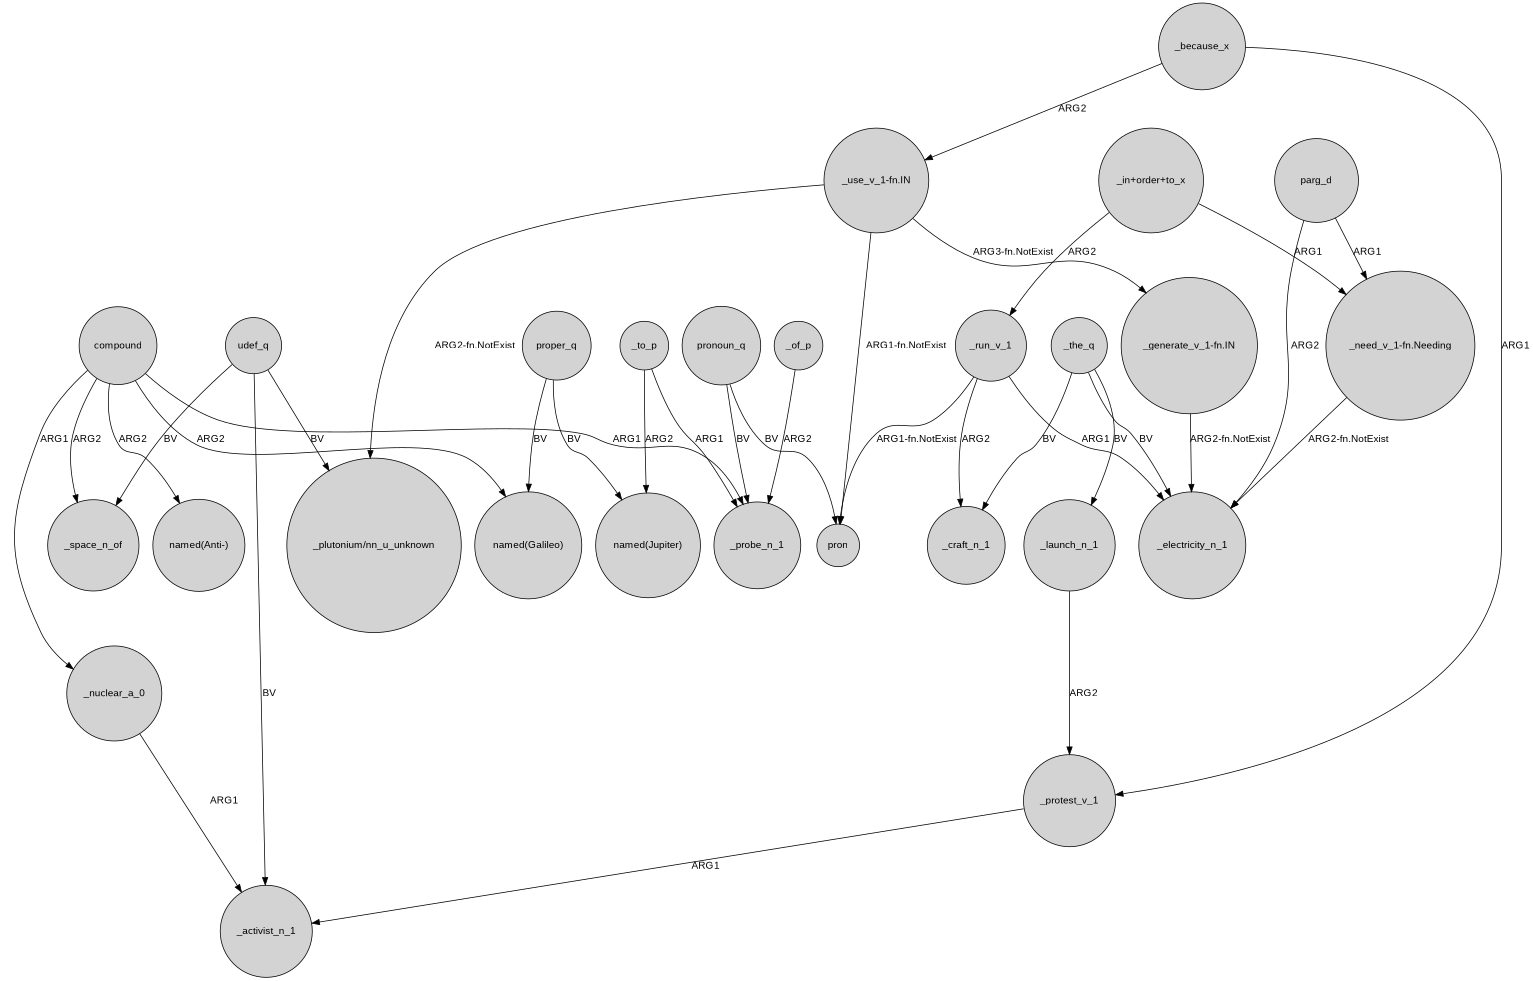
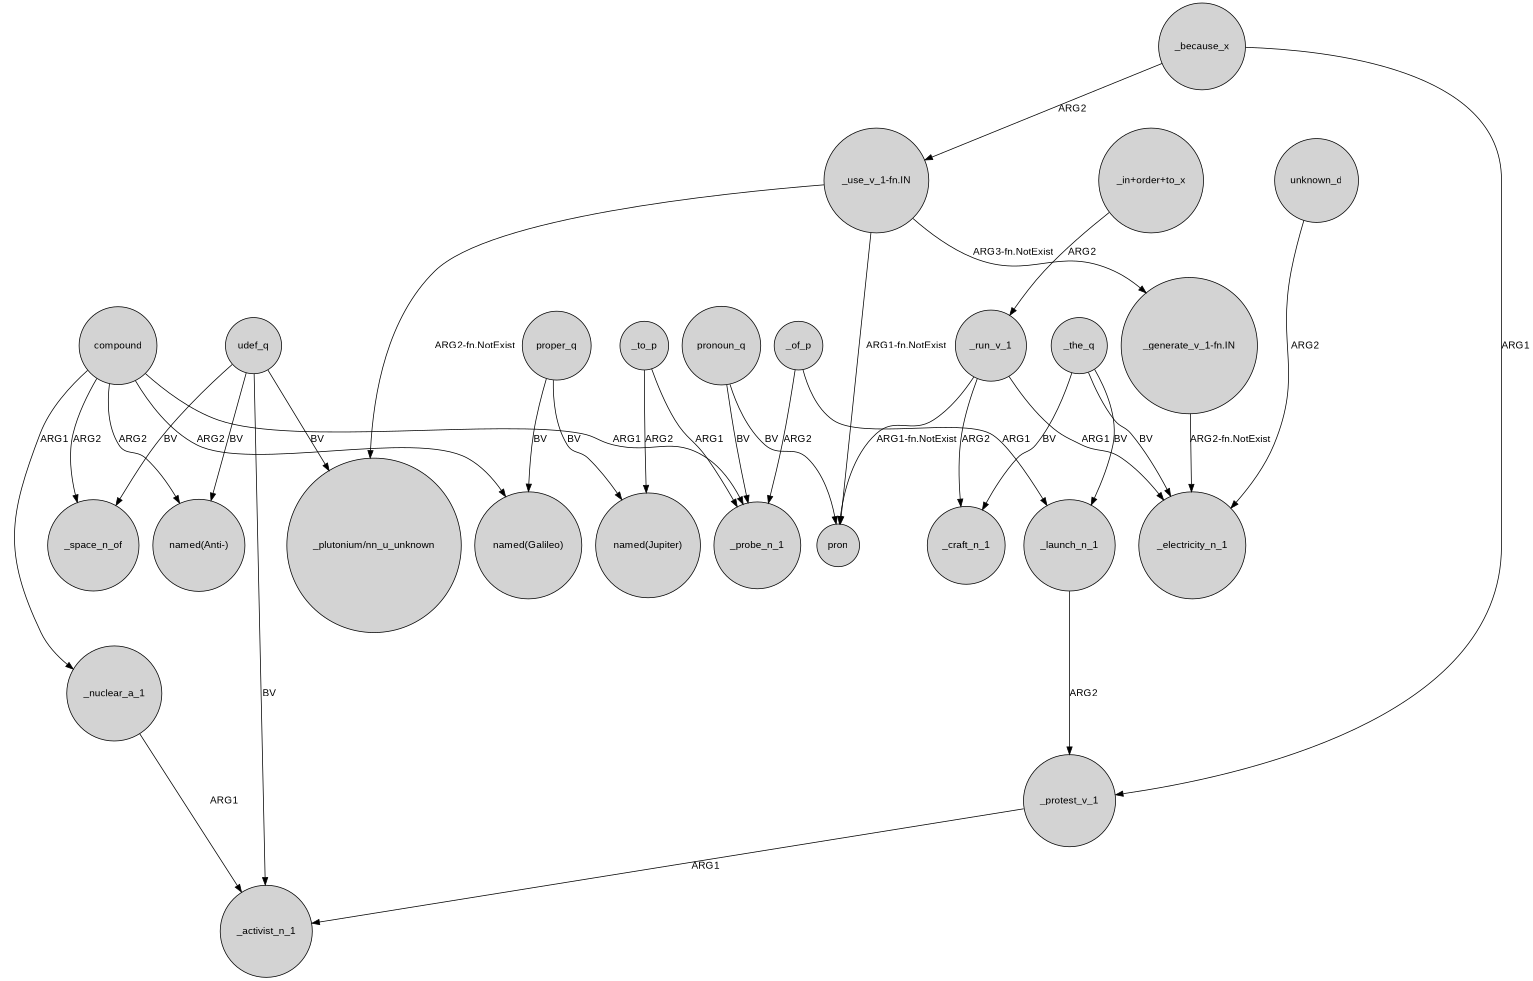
(1317, 180) -> (1317, 180)
(1400, 346) -> none
none -> (931, 428)
none -> (230, 433)
(114, 693) -> (114, 693)
